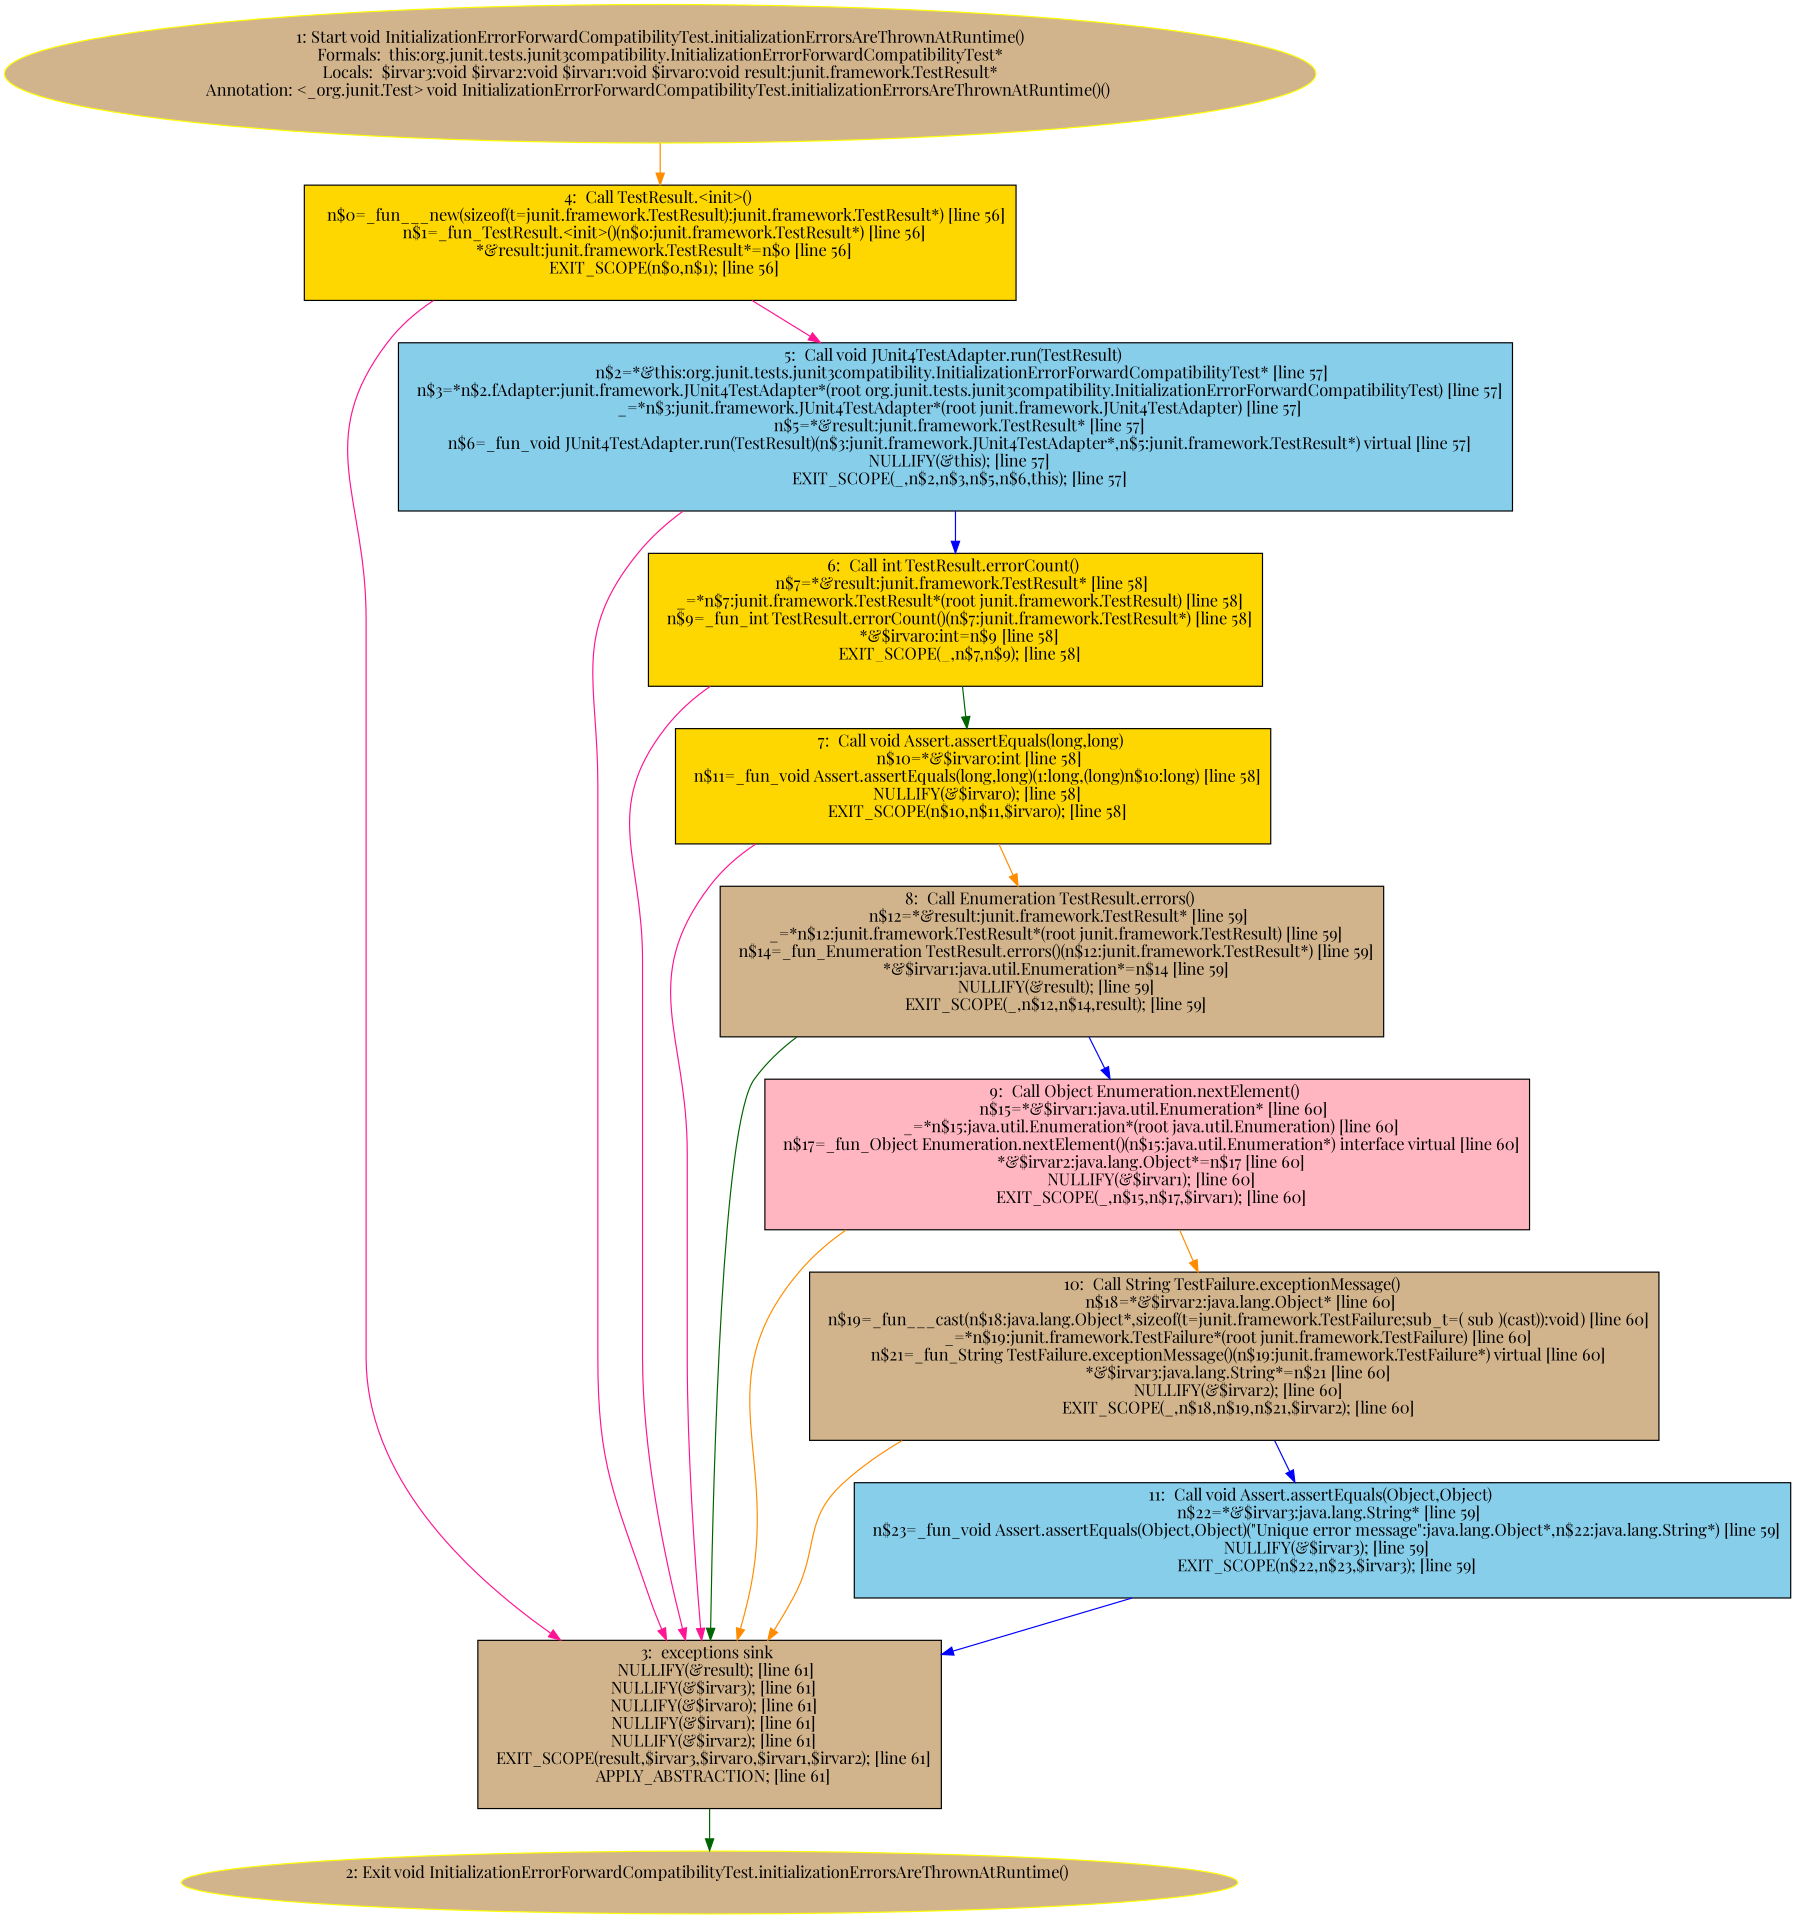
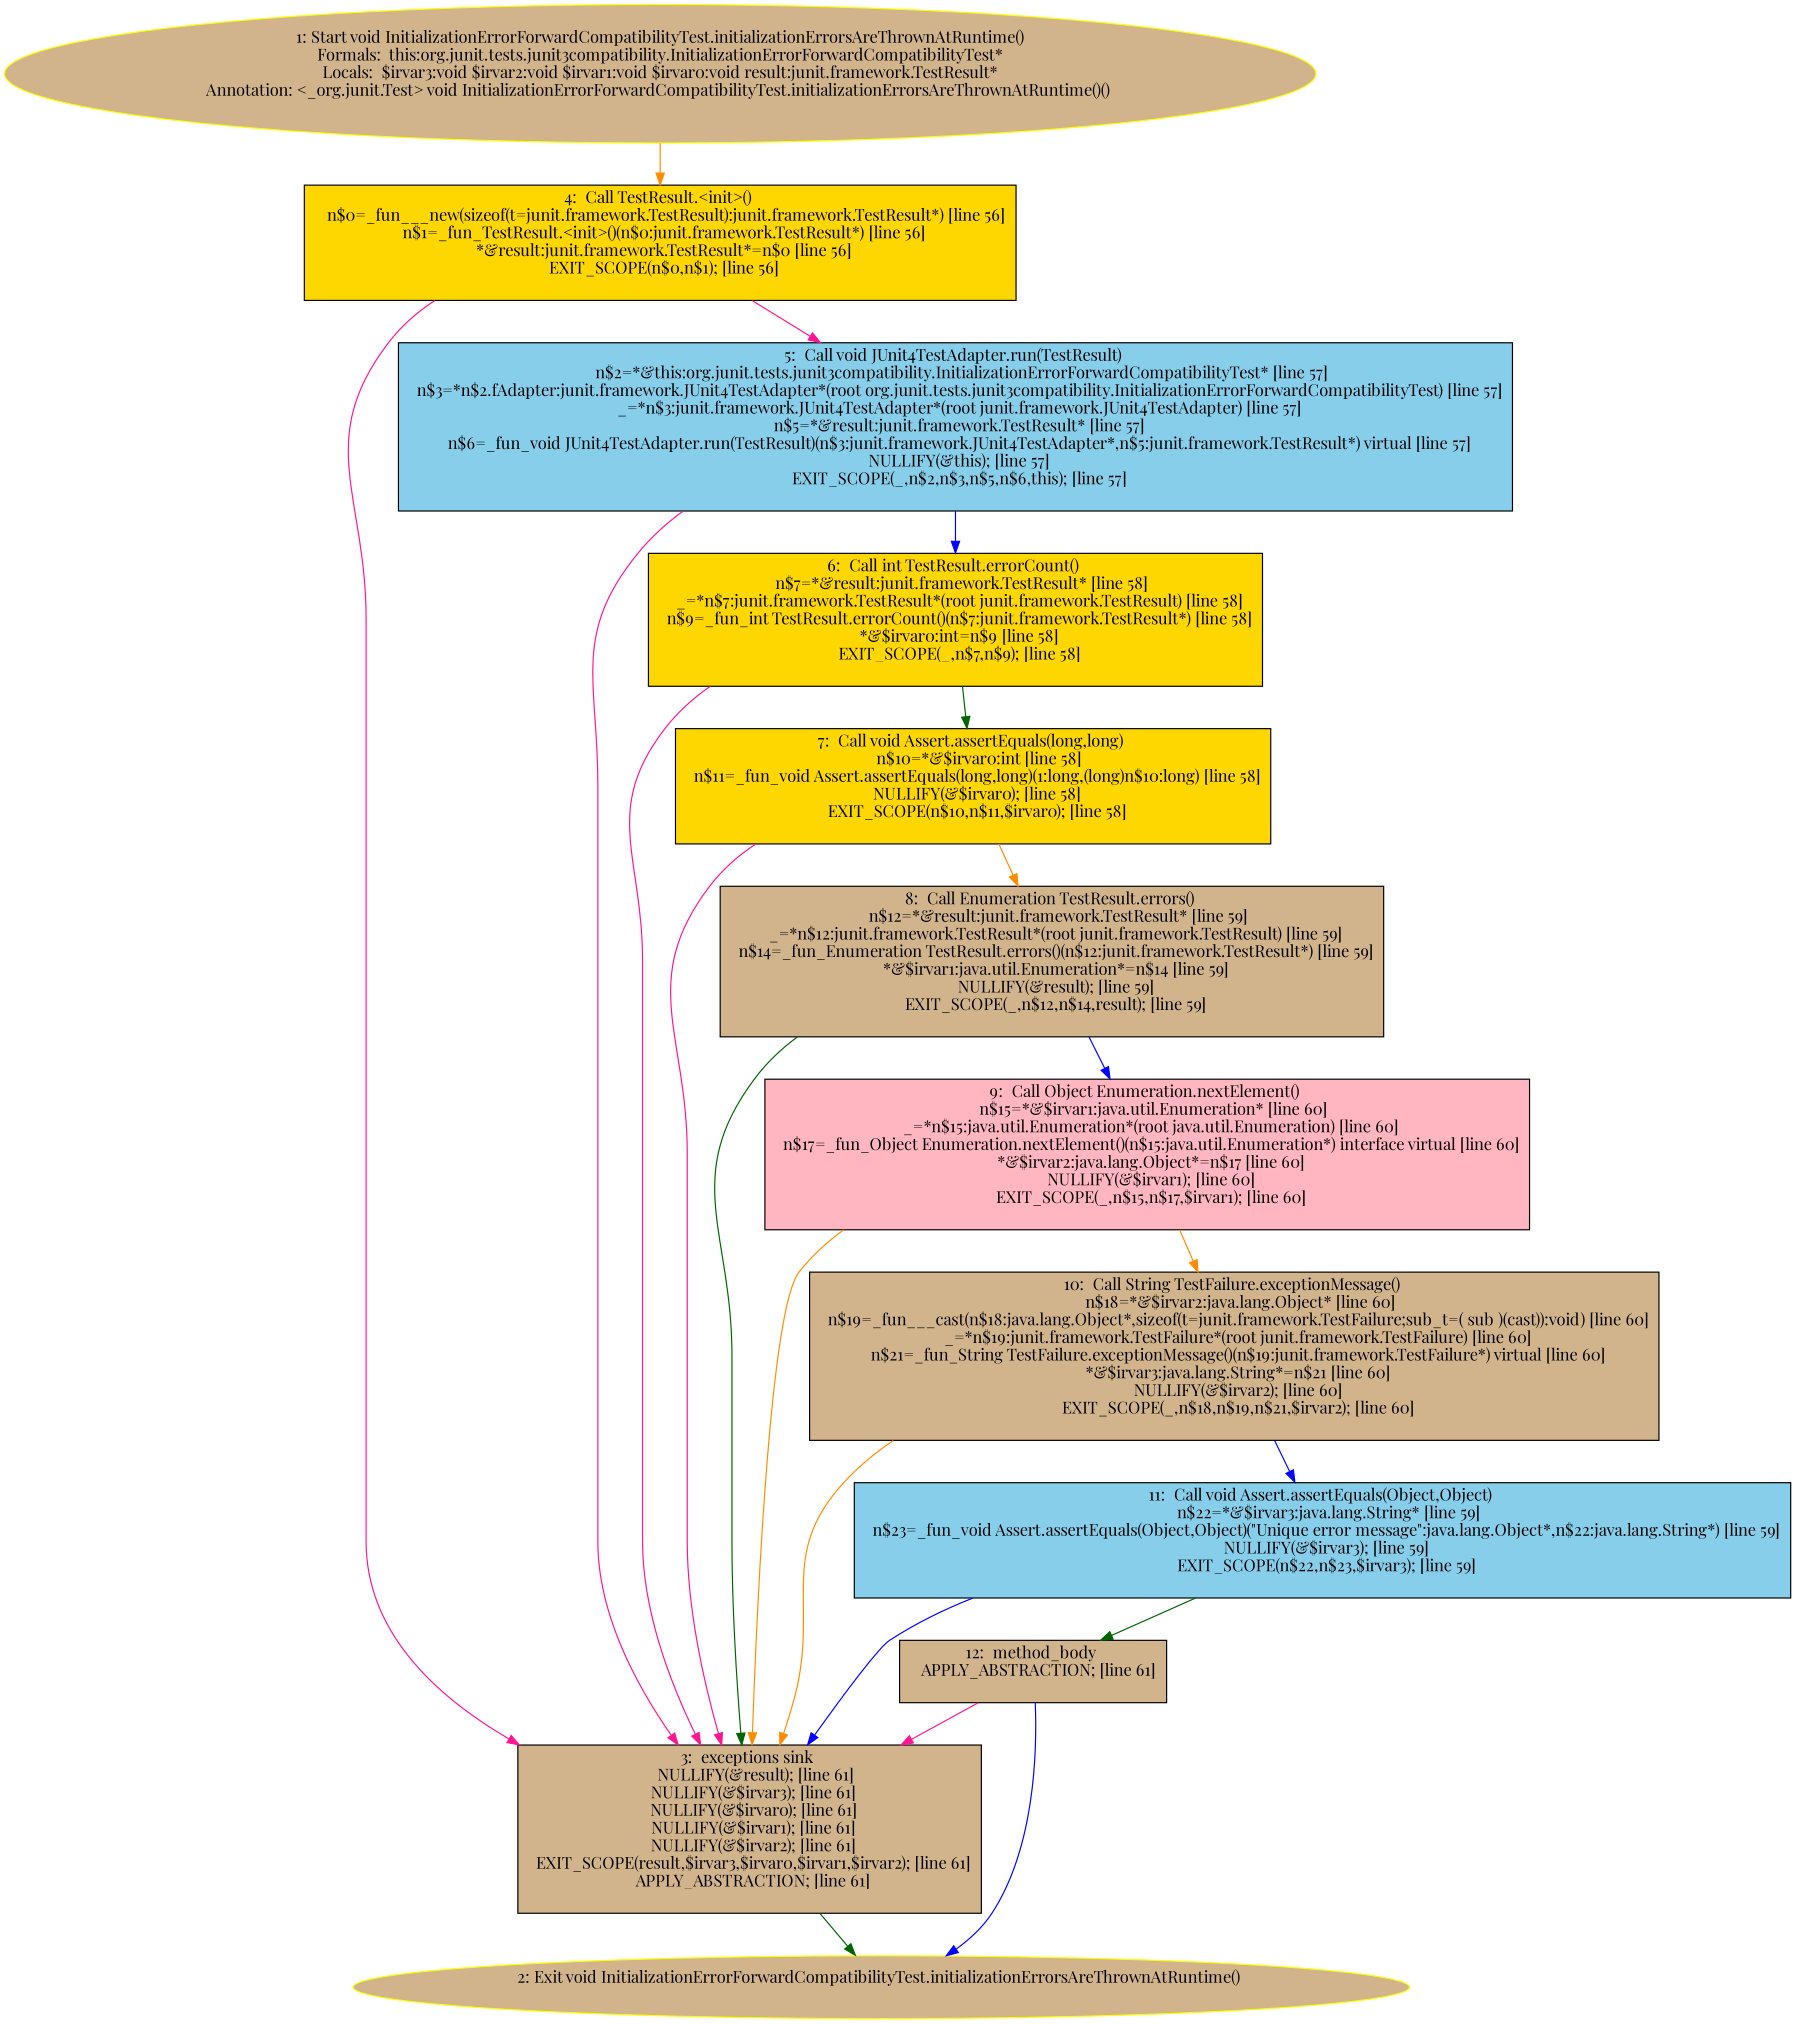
none -> (1033, 1671)
